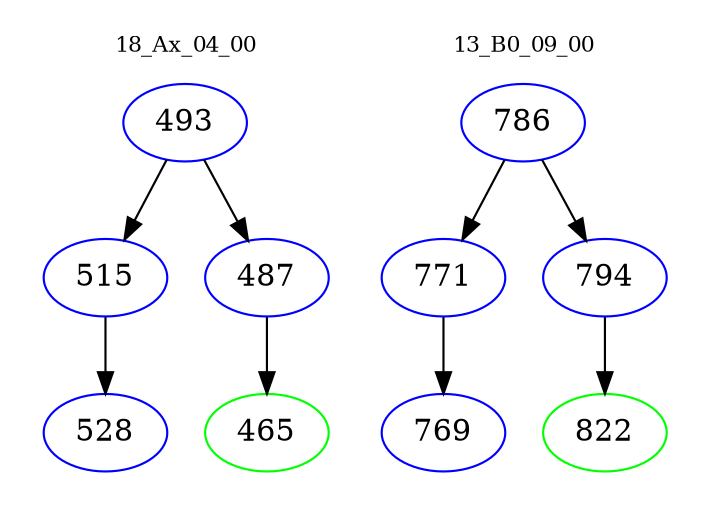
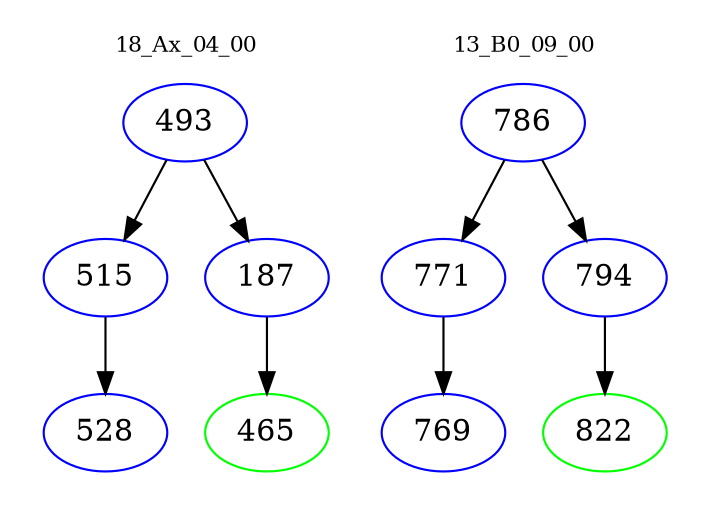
(267, 278) -> (267, 278)
